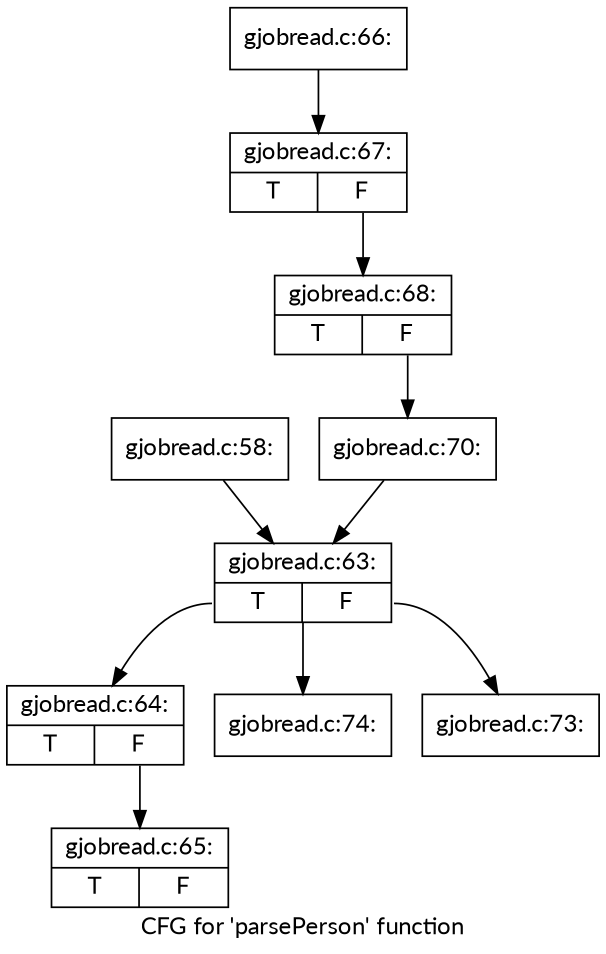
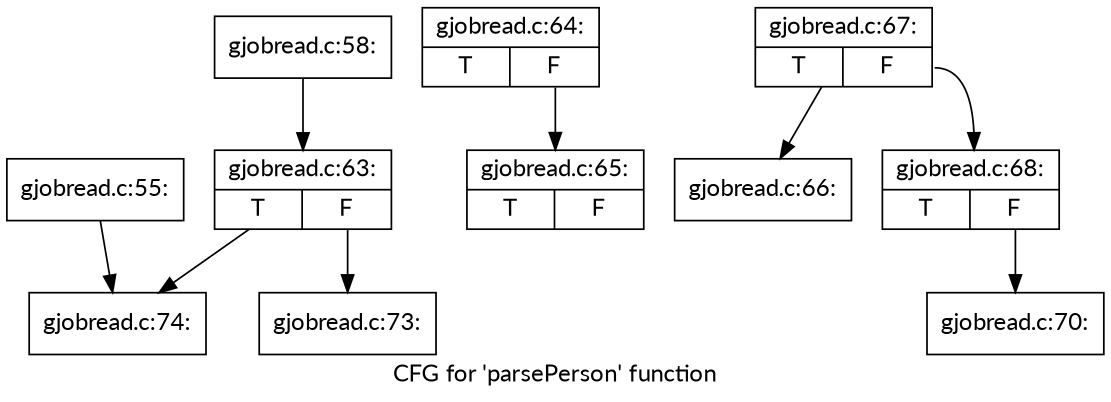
(318, 93) -> (805, 115)
none -> (95, 190)
(364, 505) -> none
(159, 625) -> none
